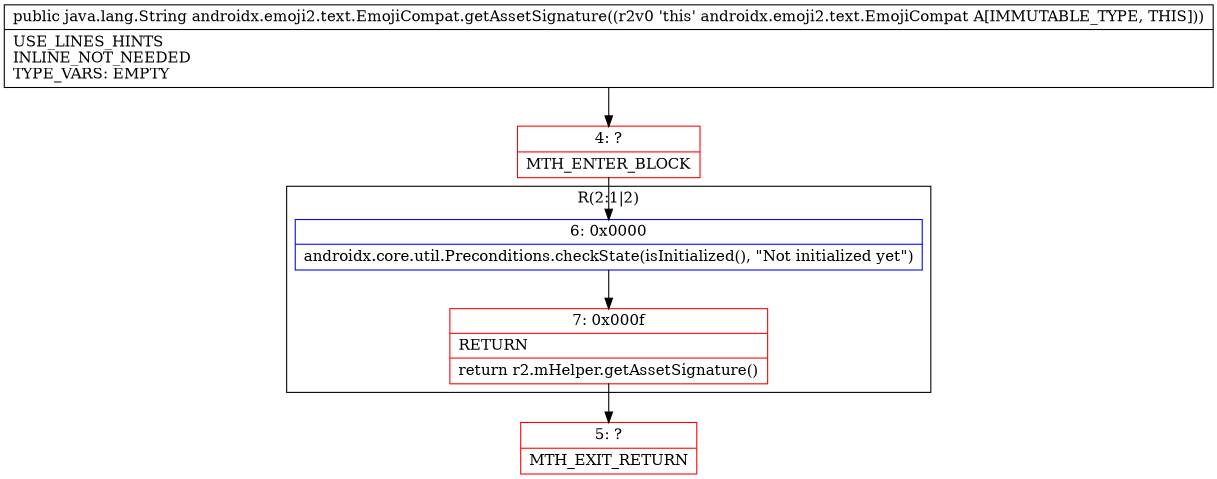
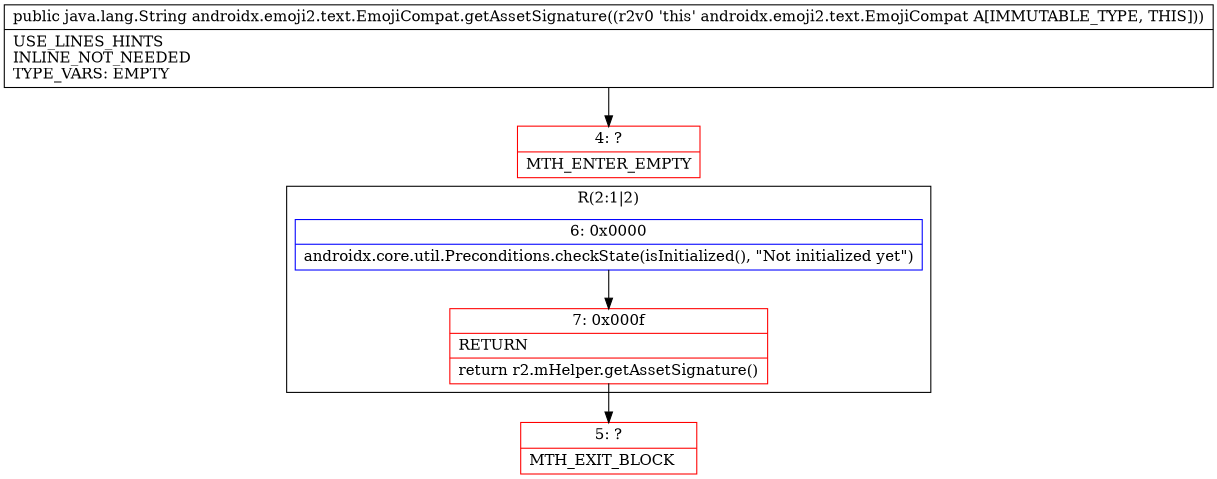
(609, 164) -> (609, 164)
(609, 193) -> none
(609, 461) -> (602, 461)
